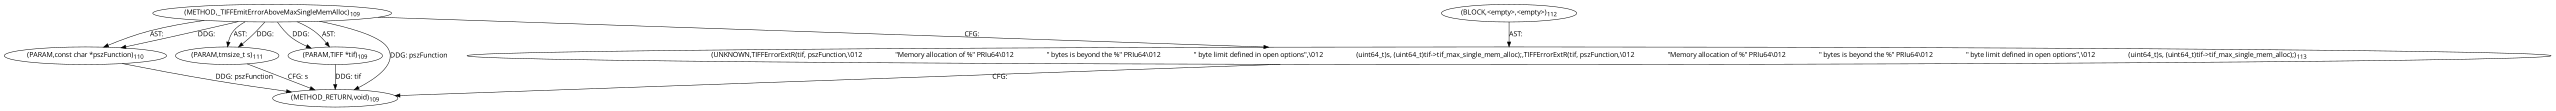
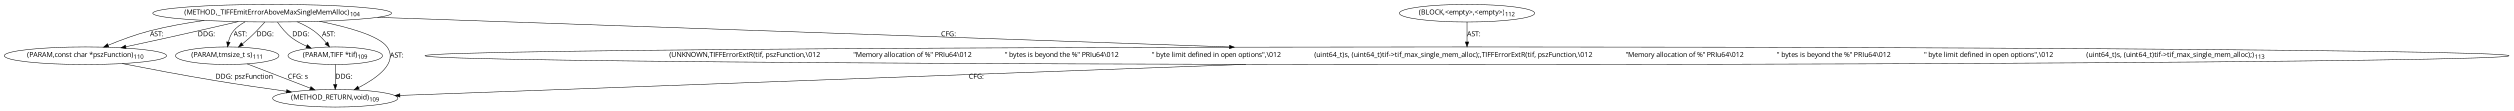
(355, 12) -> (355, 12)
(419, 56) -> (398, 56)
(348, 77) -> (345, 77)
